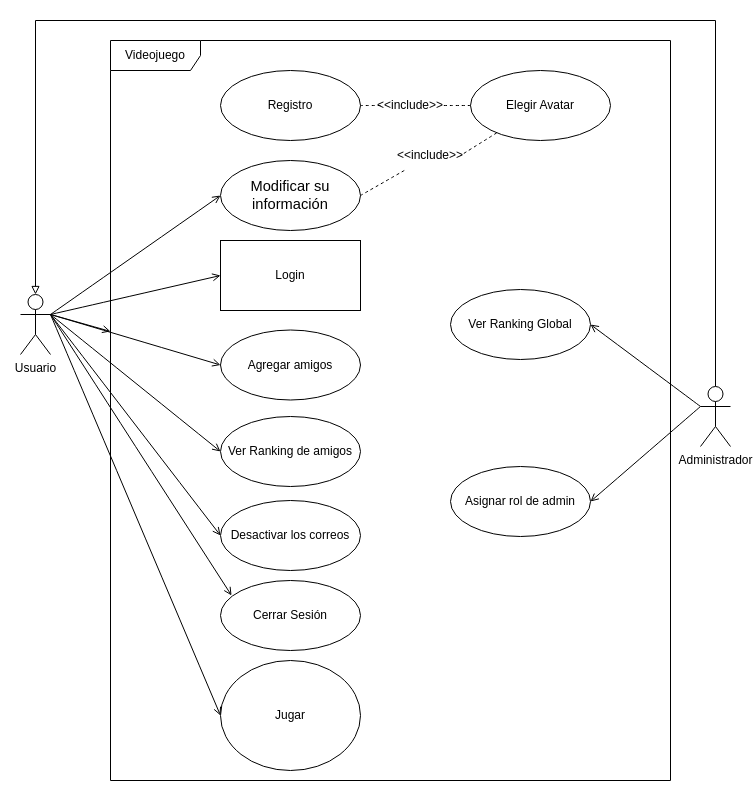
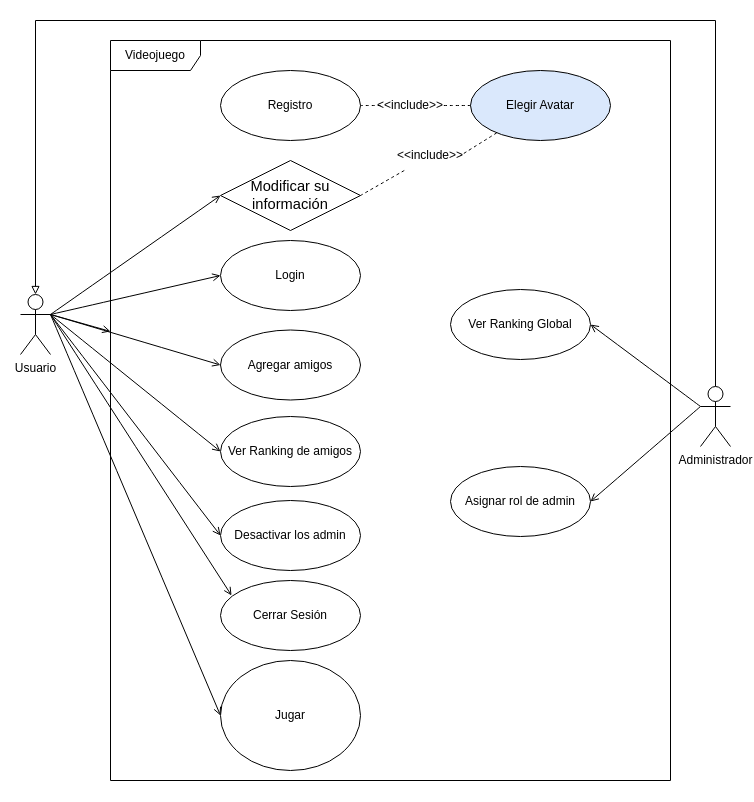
(541, 106) -> (541, 106)
(291, 196) -> (291, 196)
(291, 276) -> (291, 276)
(291, 536) -> (291, 536)
